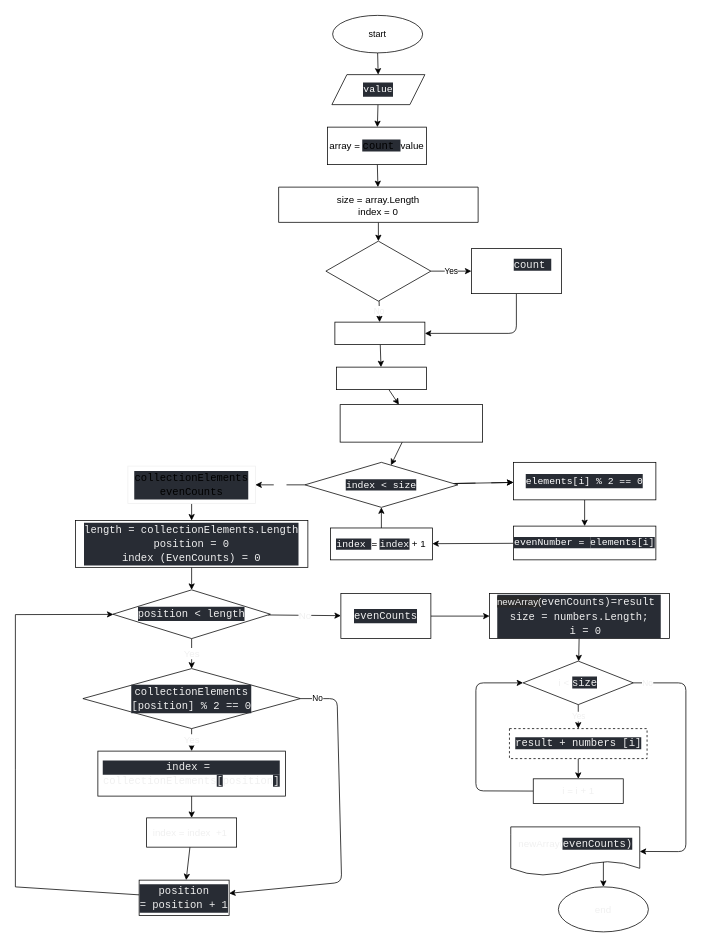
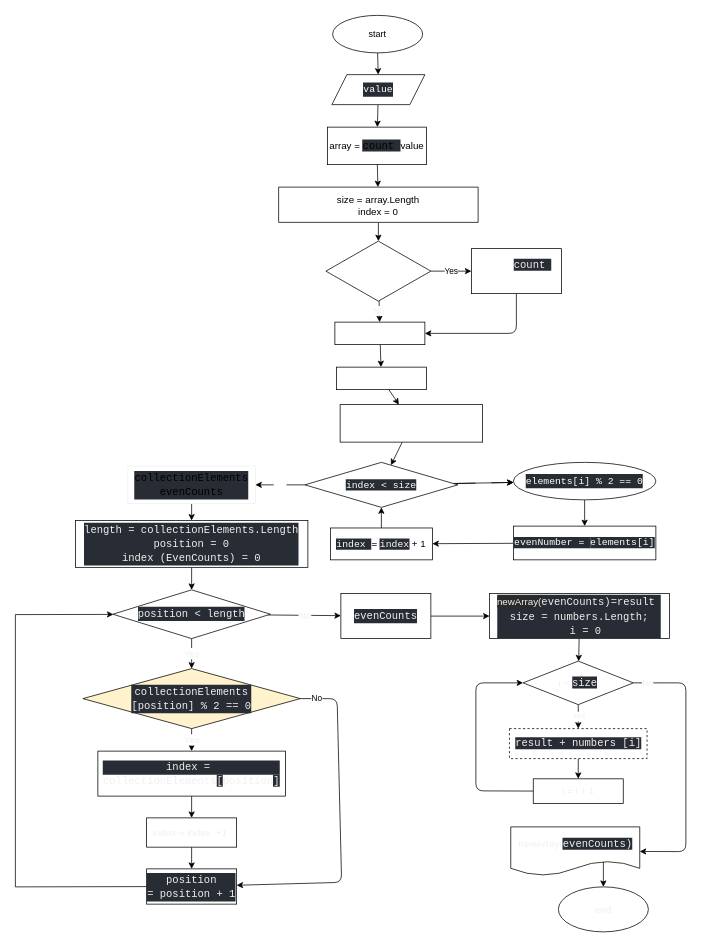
(585, 481) -> (585, 481)
(192, 699) -> (192, 699)
(184, 898) -> (192, 887)
